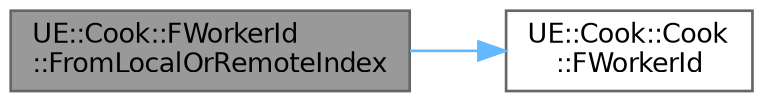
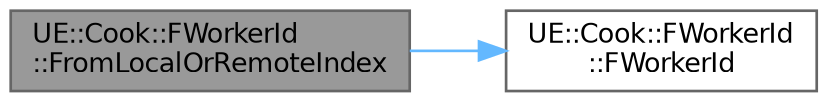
(629, 51) -> (661, 51)
